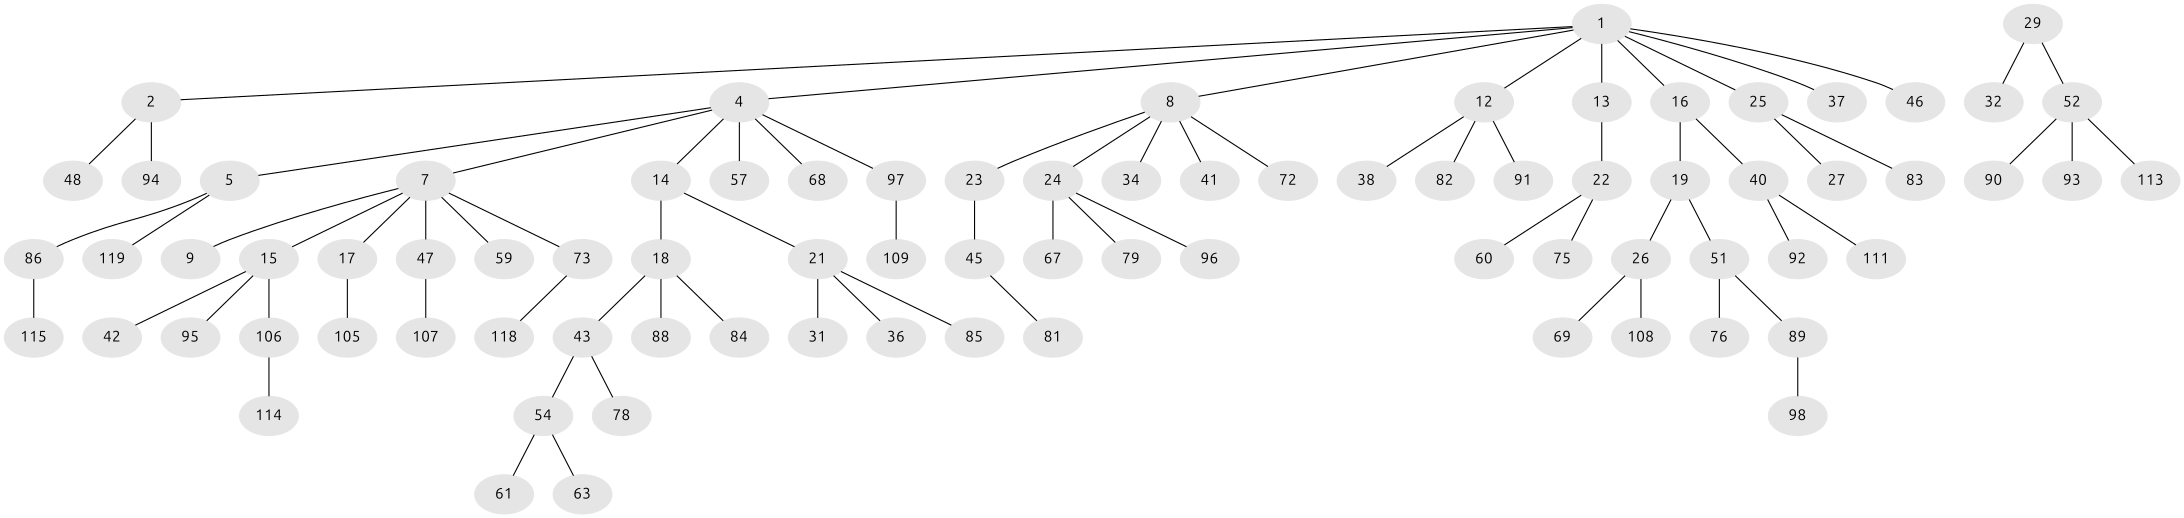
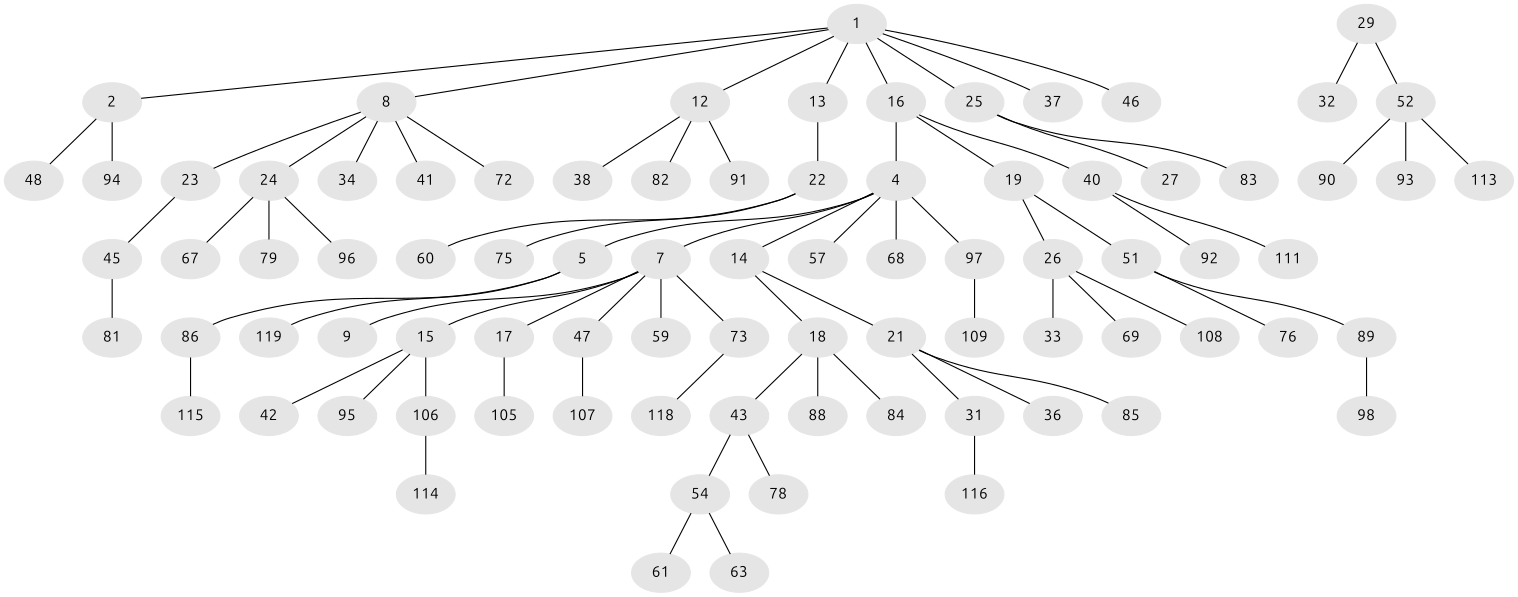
(1171, 63) -> (896, 142)
none -> (1053, 338)
none -> (975, 494)
